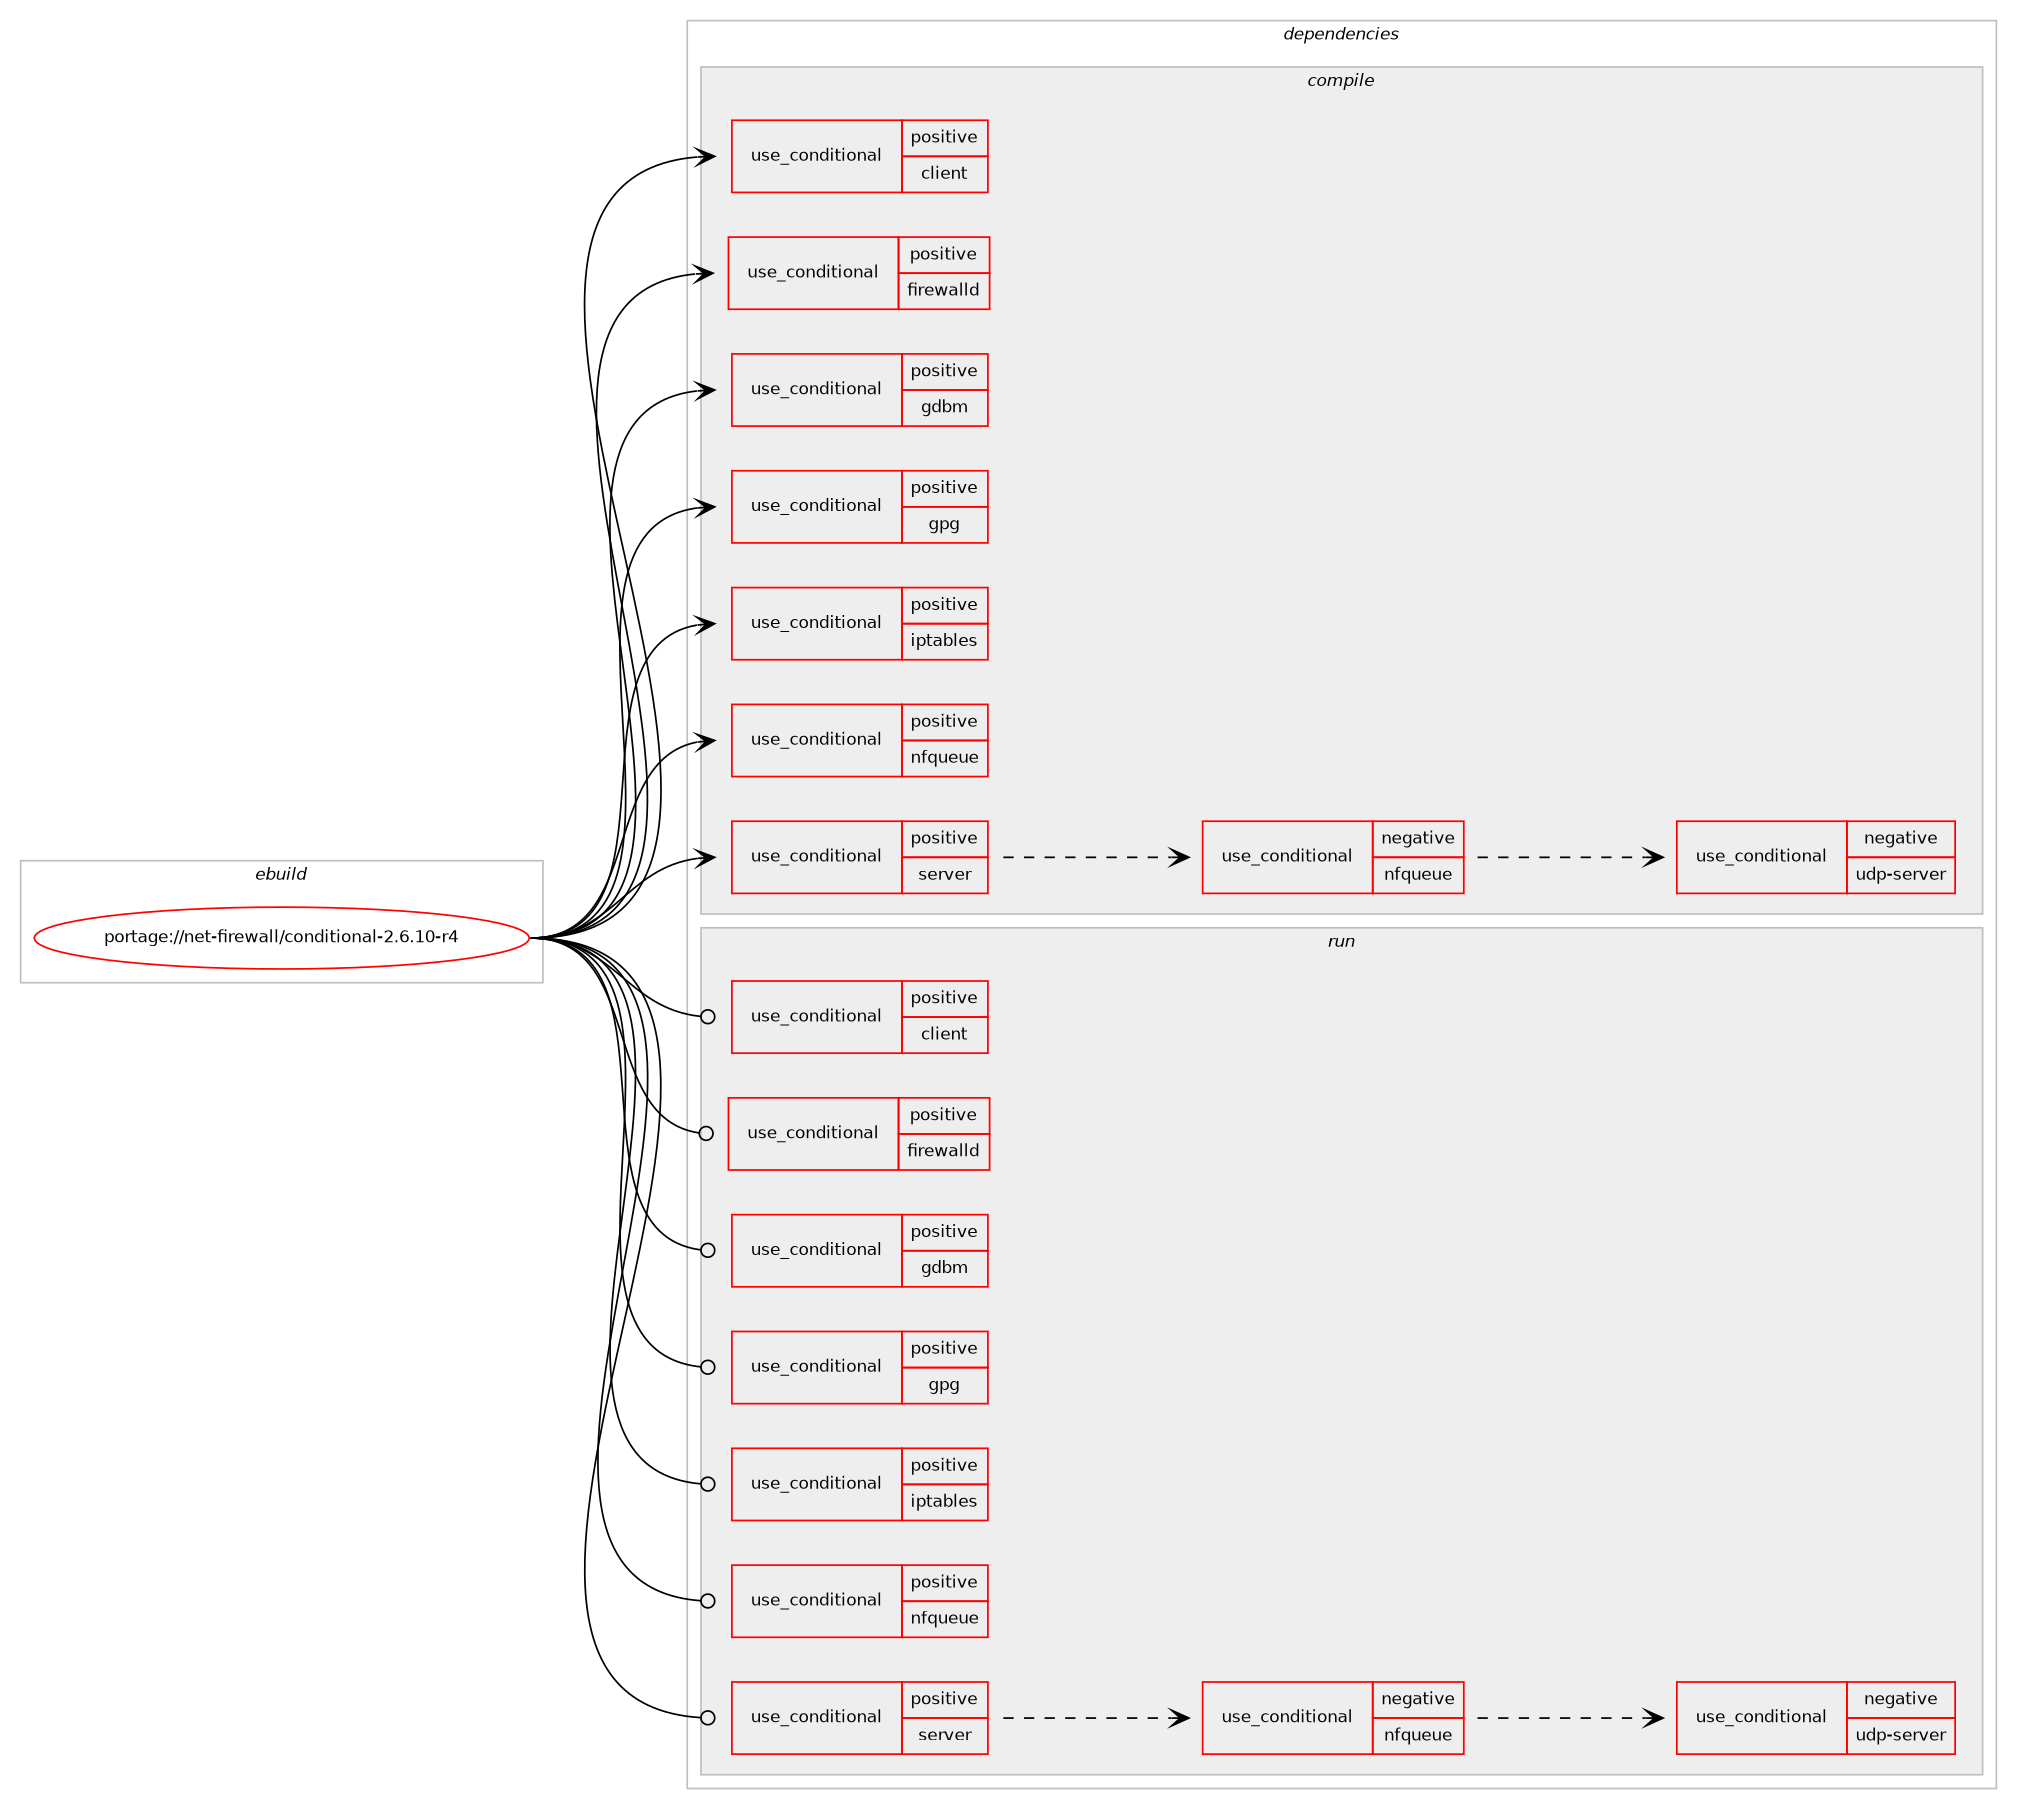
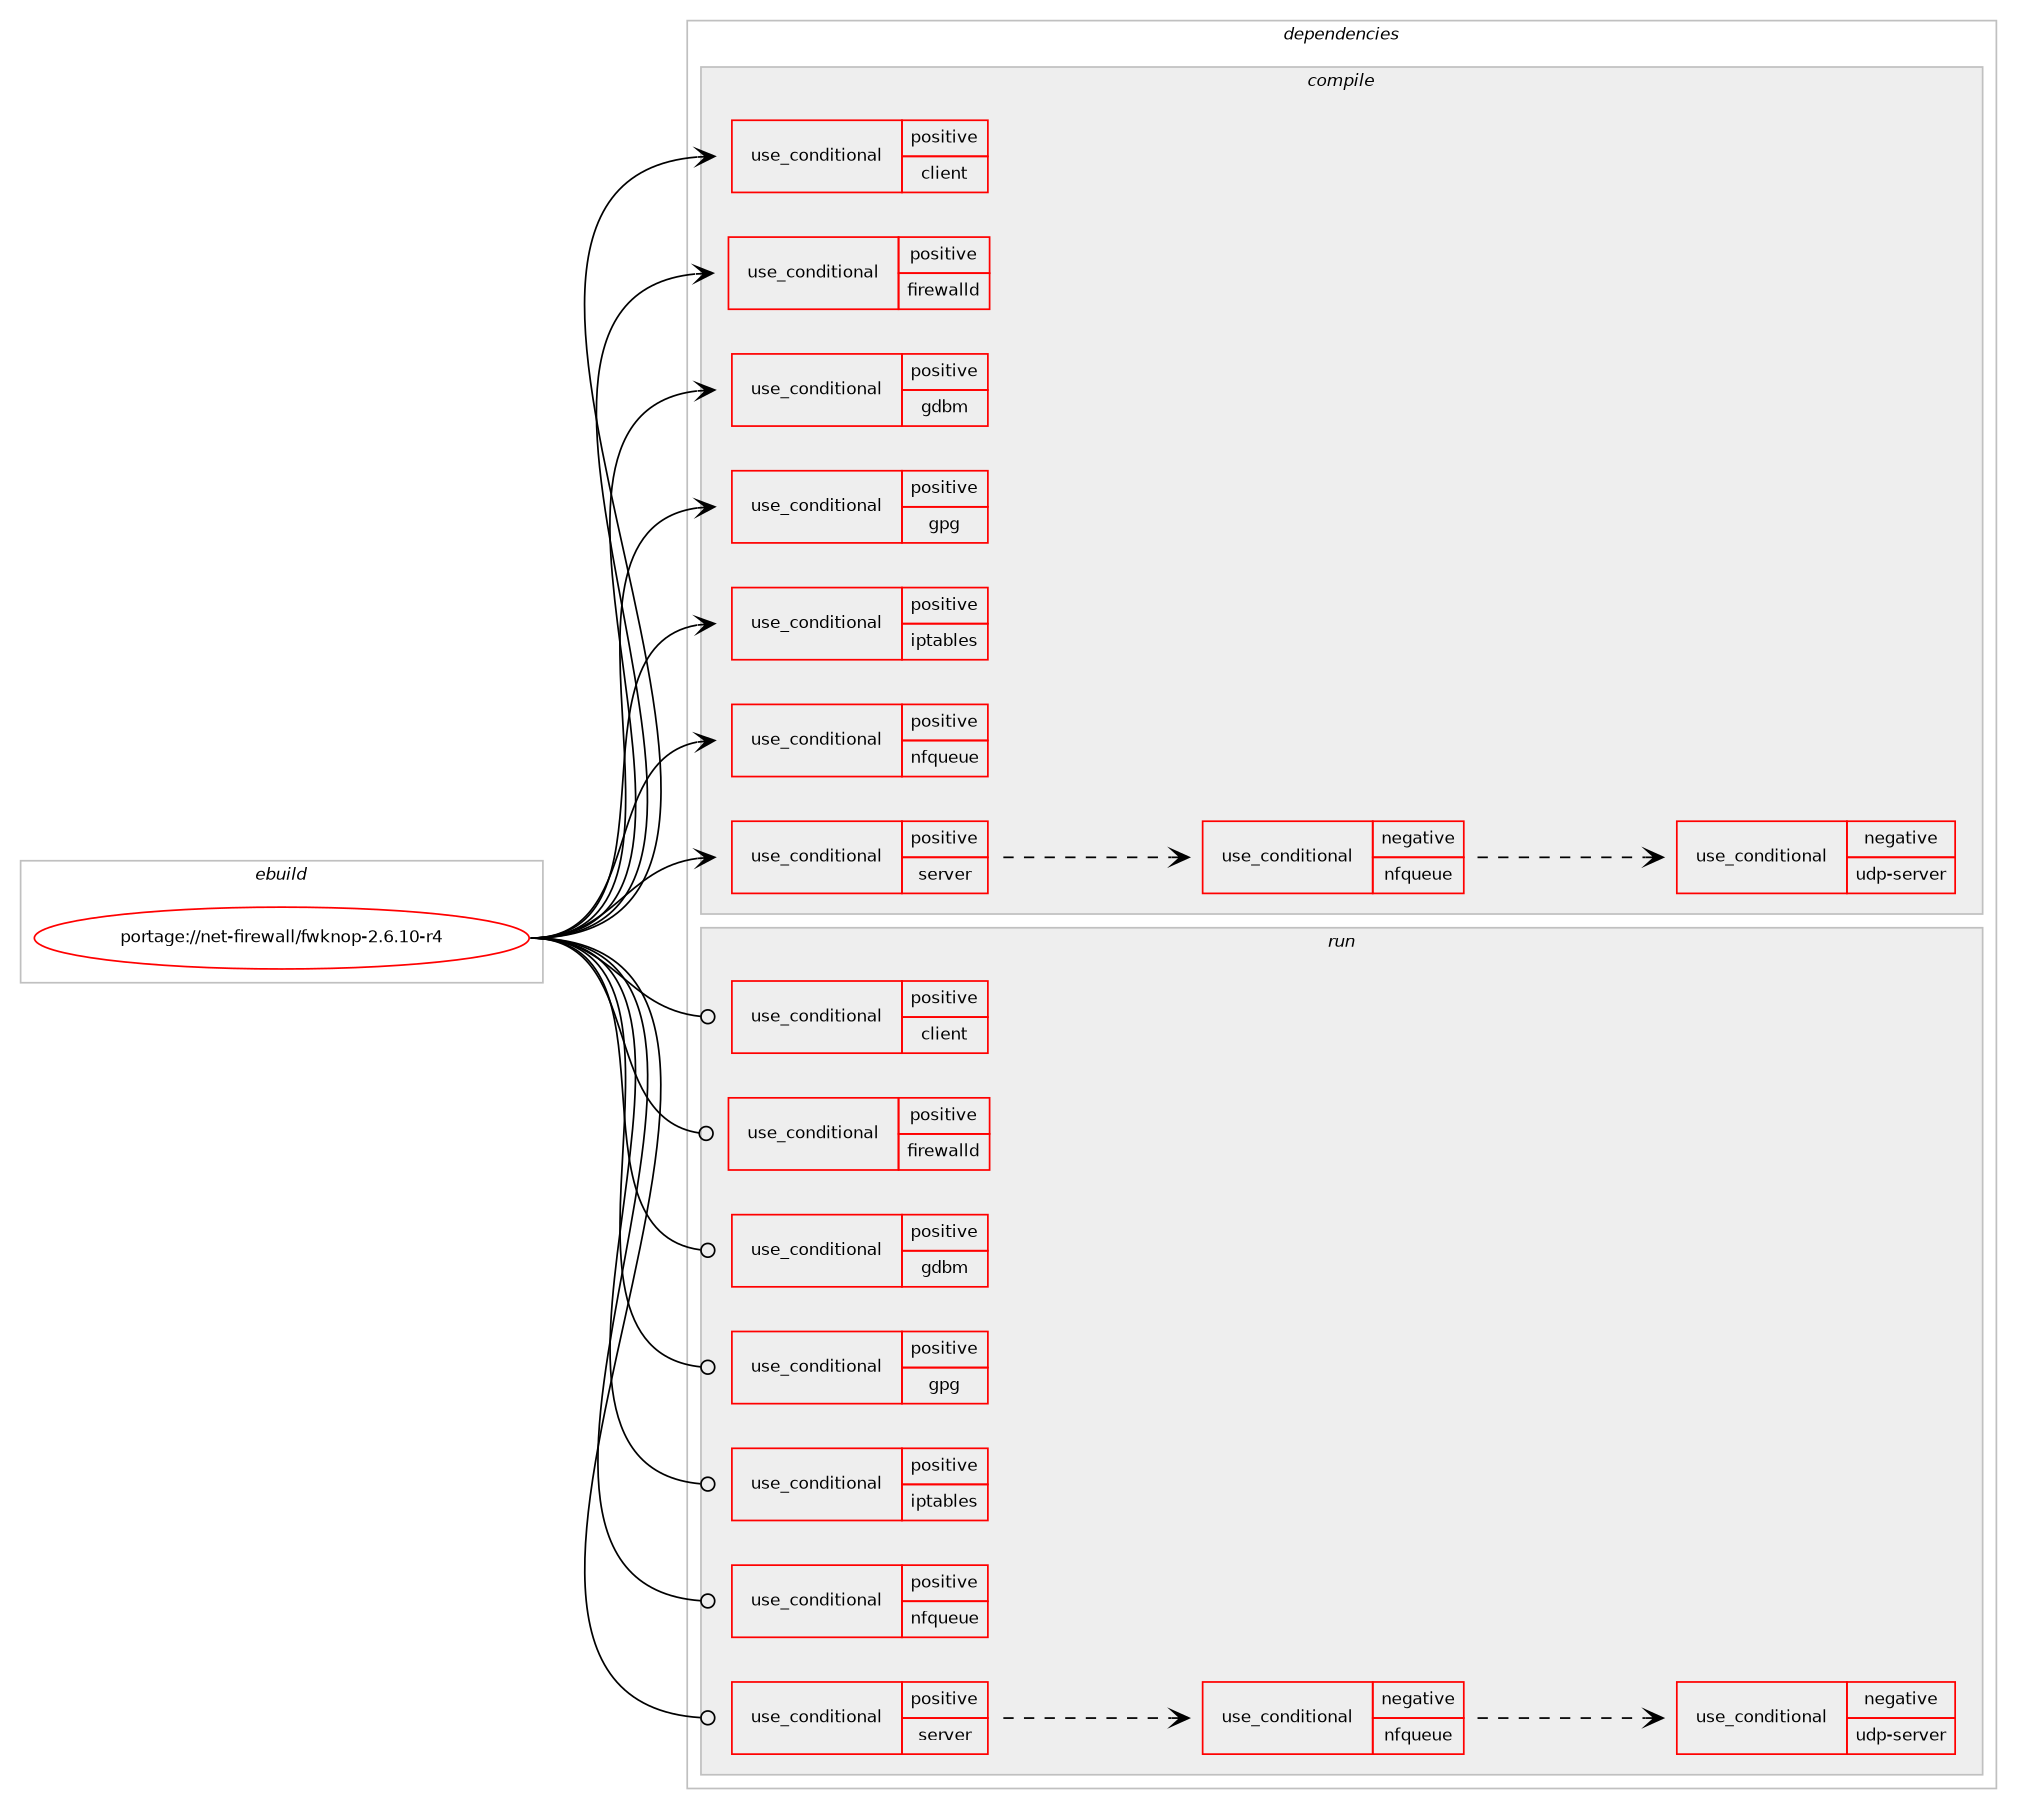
(282, 938) -> (282, 938)
